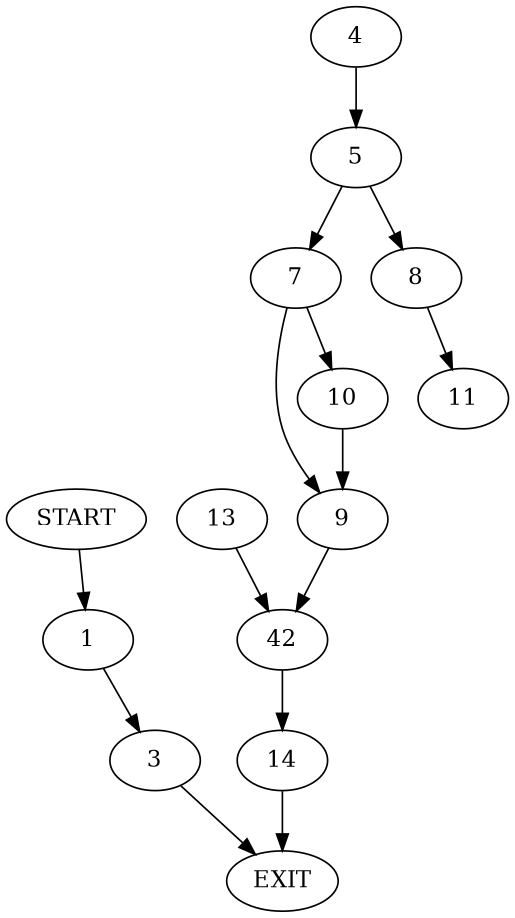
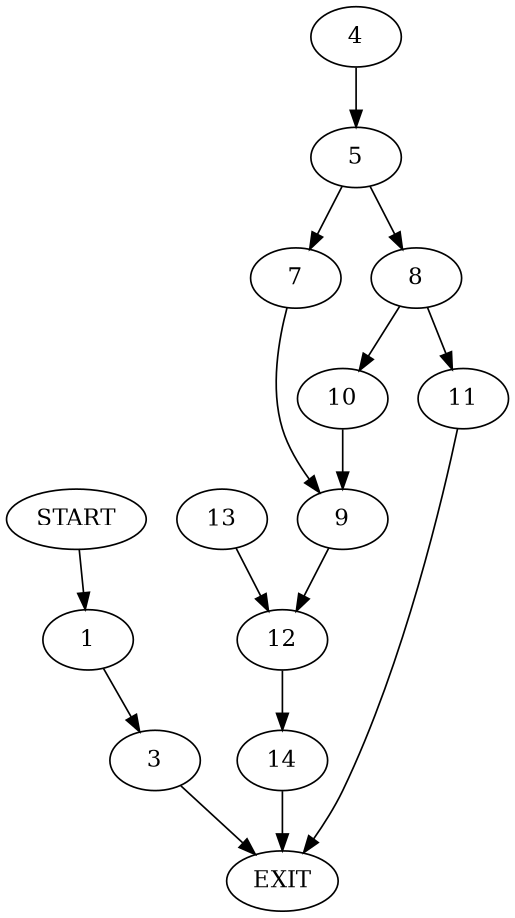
(316, 331) -> (384, 331)
(282, 640) -> (282, 640)
none -> (402, 640)
